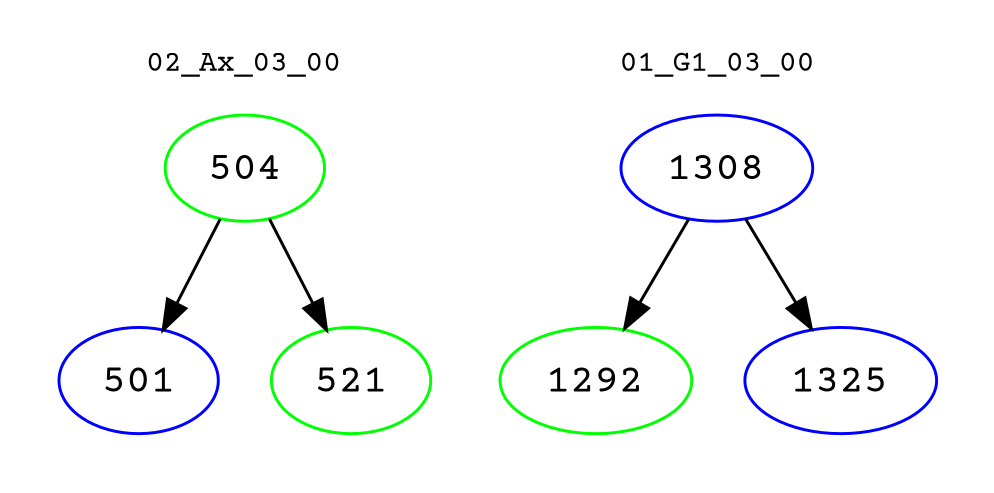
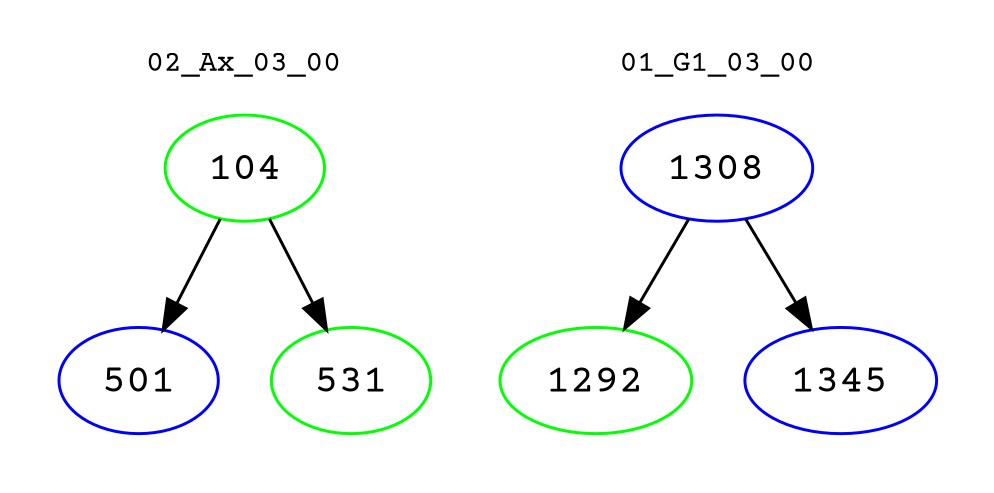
(245, 168) -> (245, 168)
(351, 381) -> (351, 381)
(841, 381) -> (841, 381)
